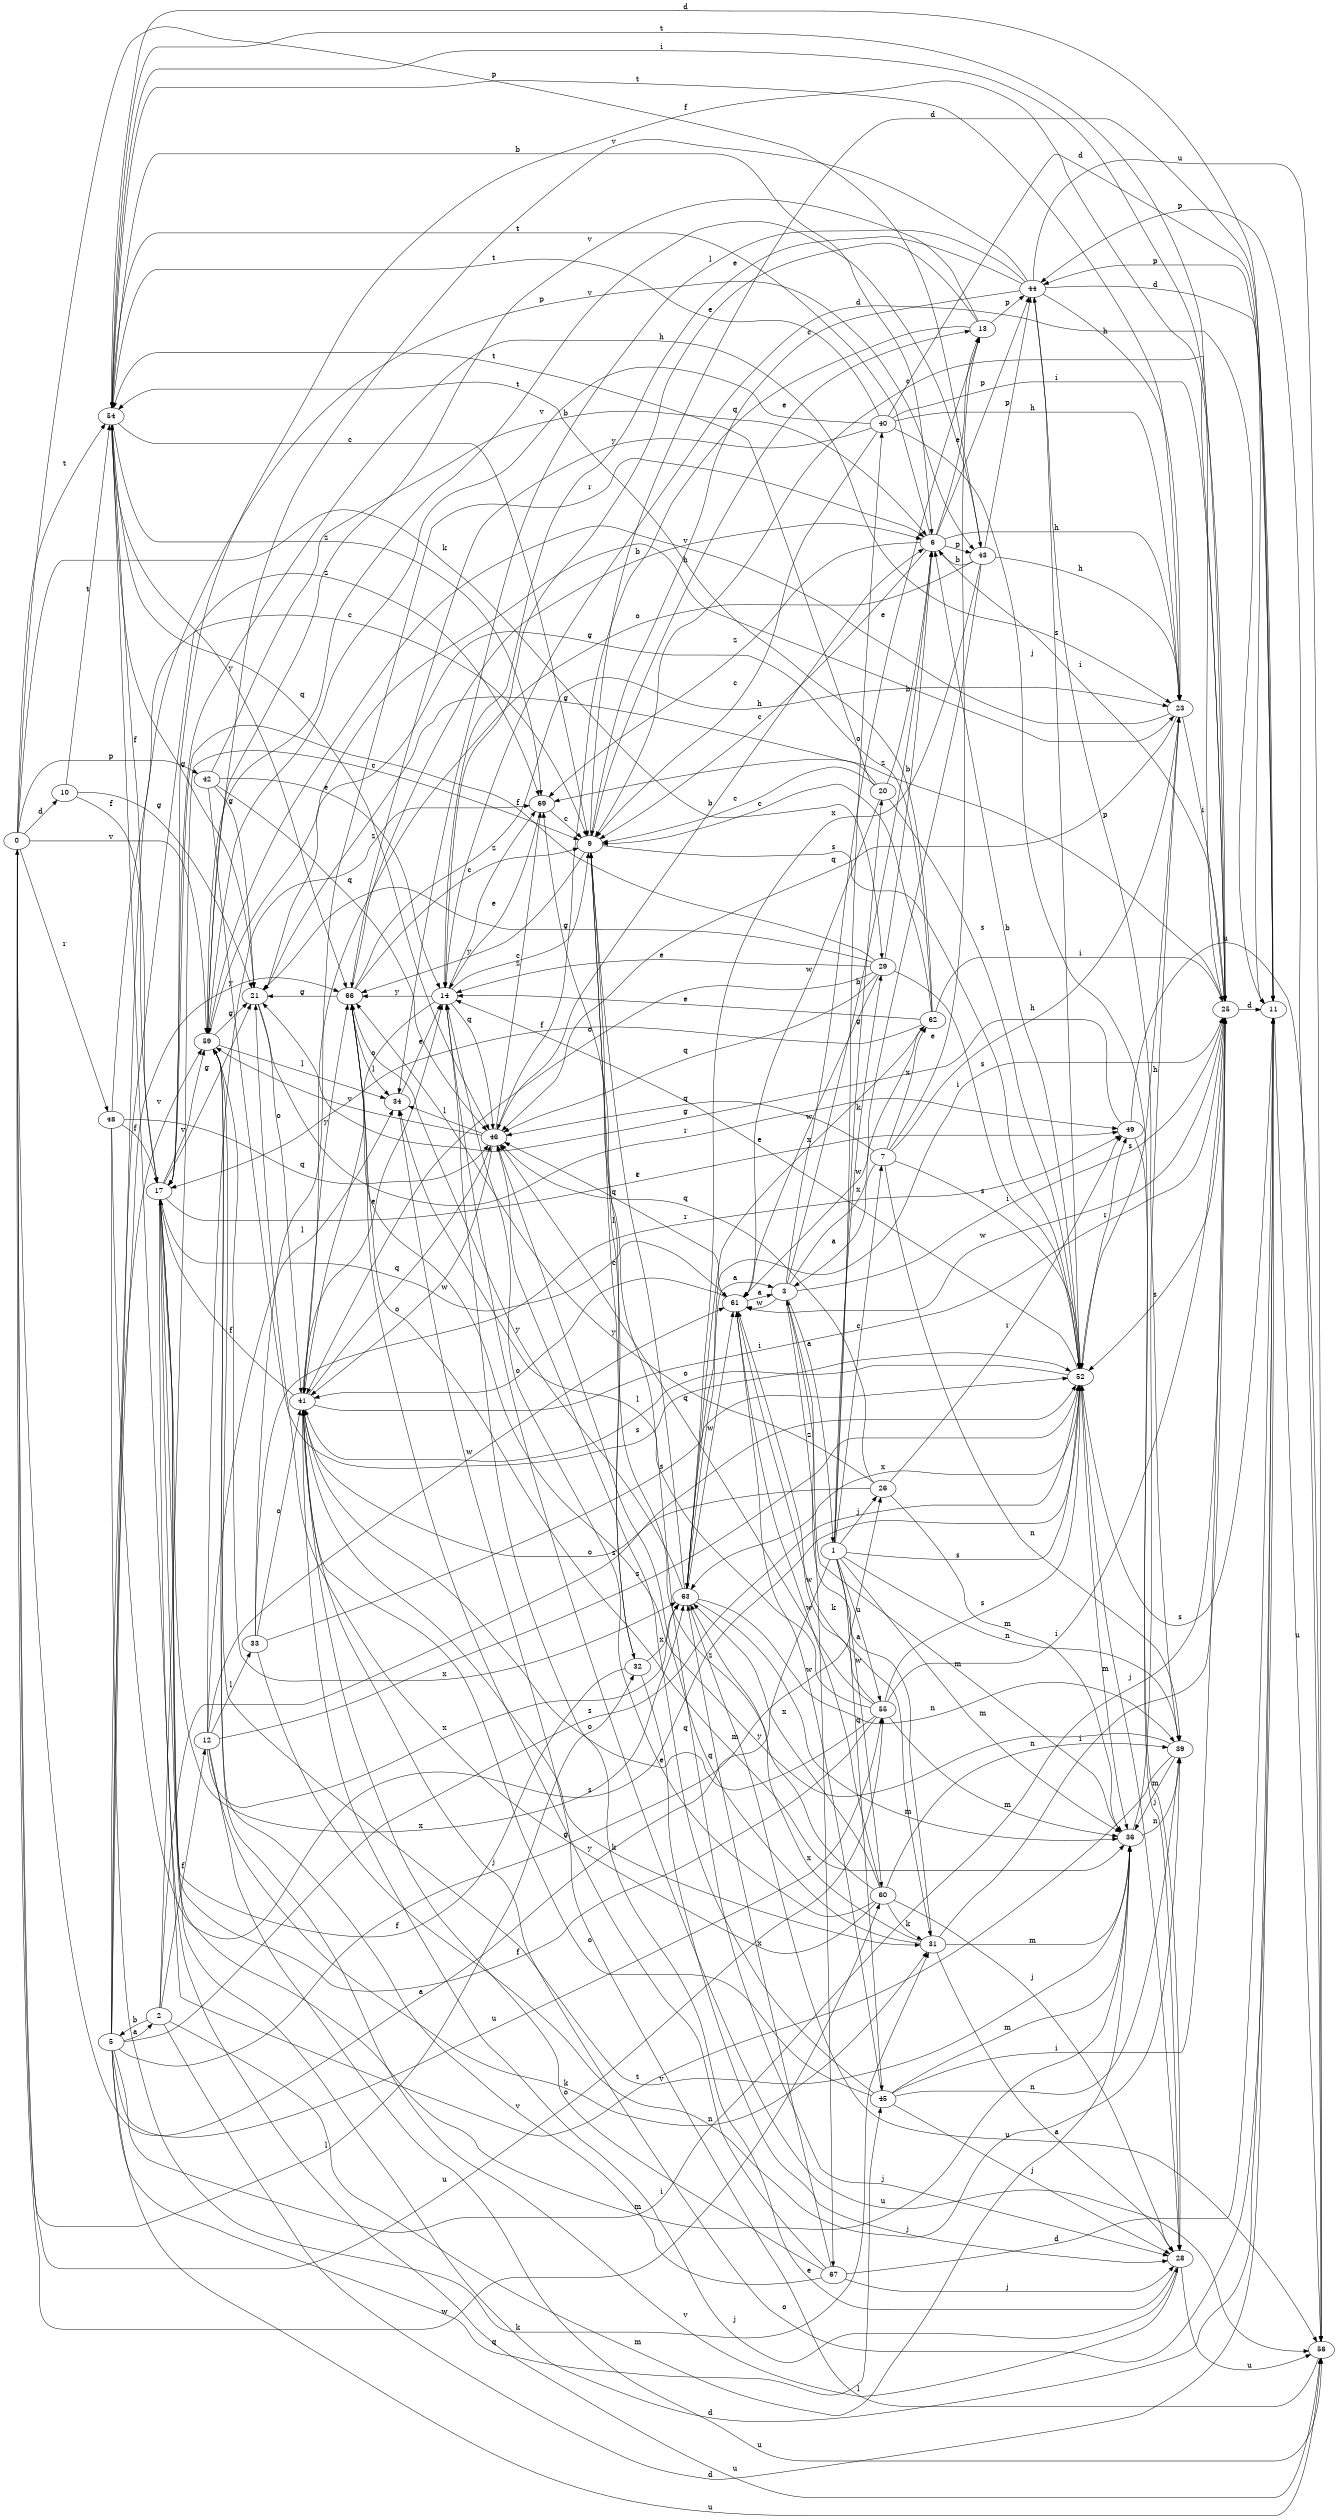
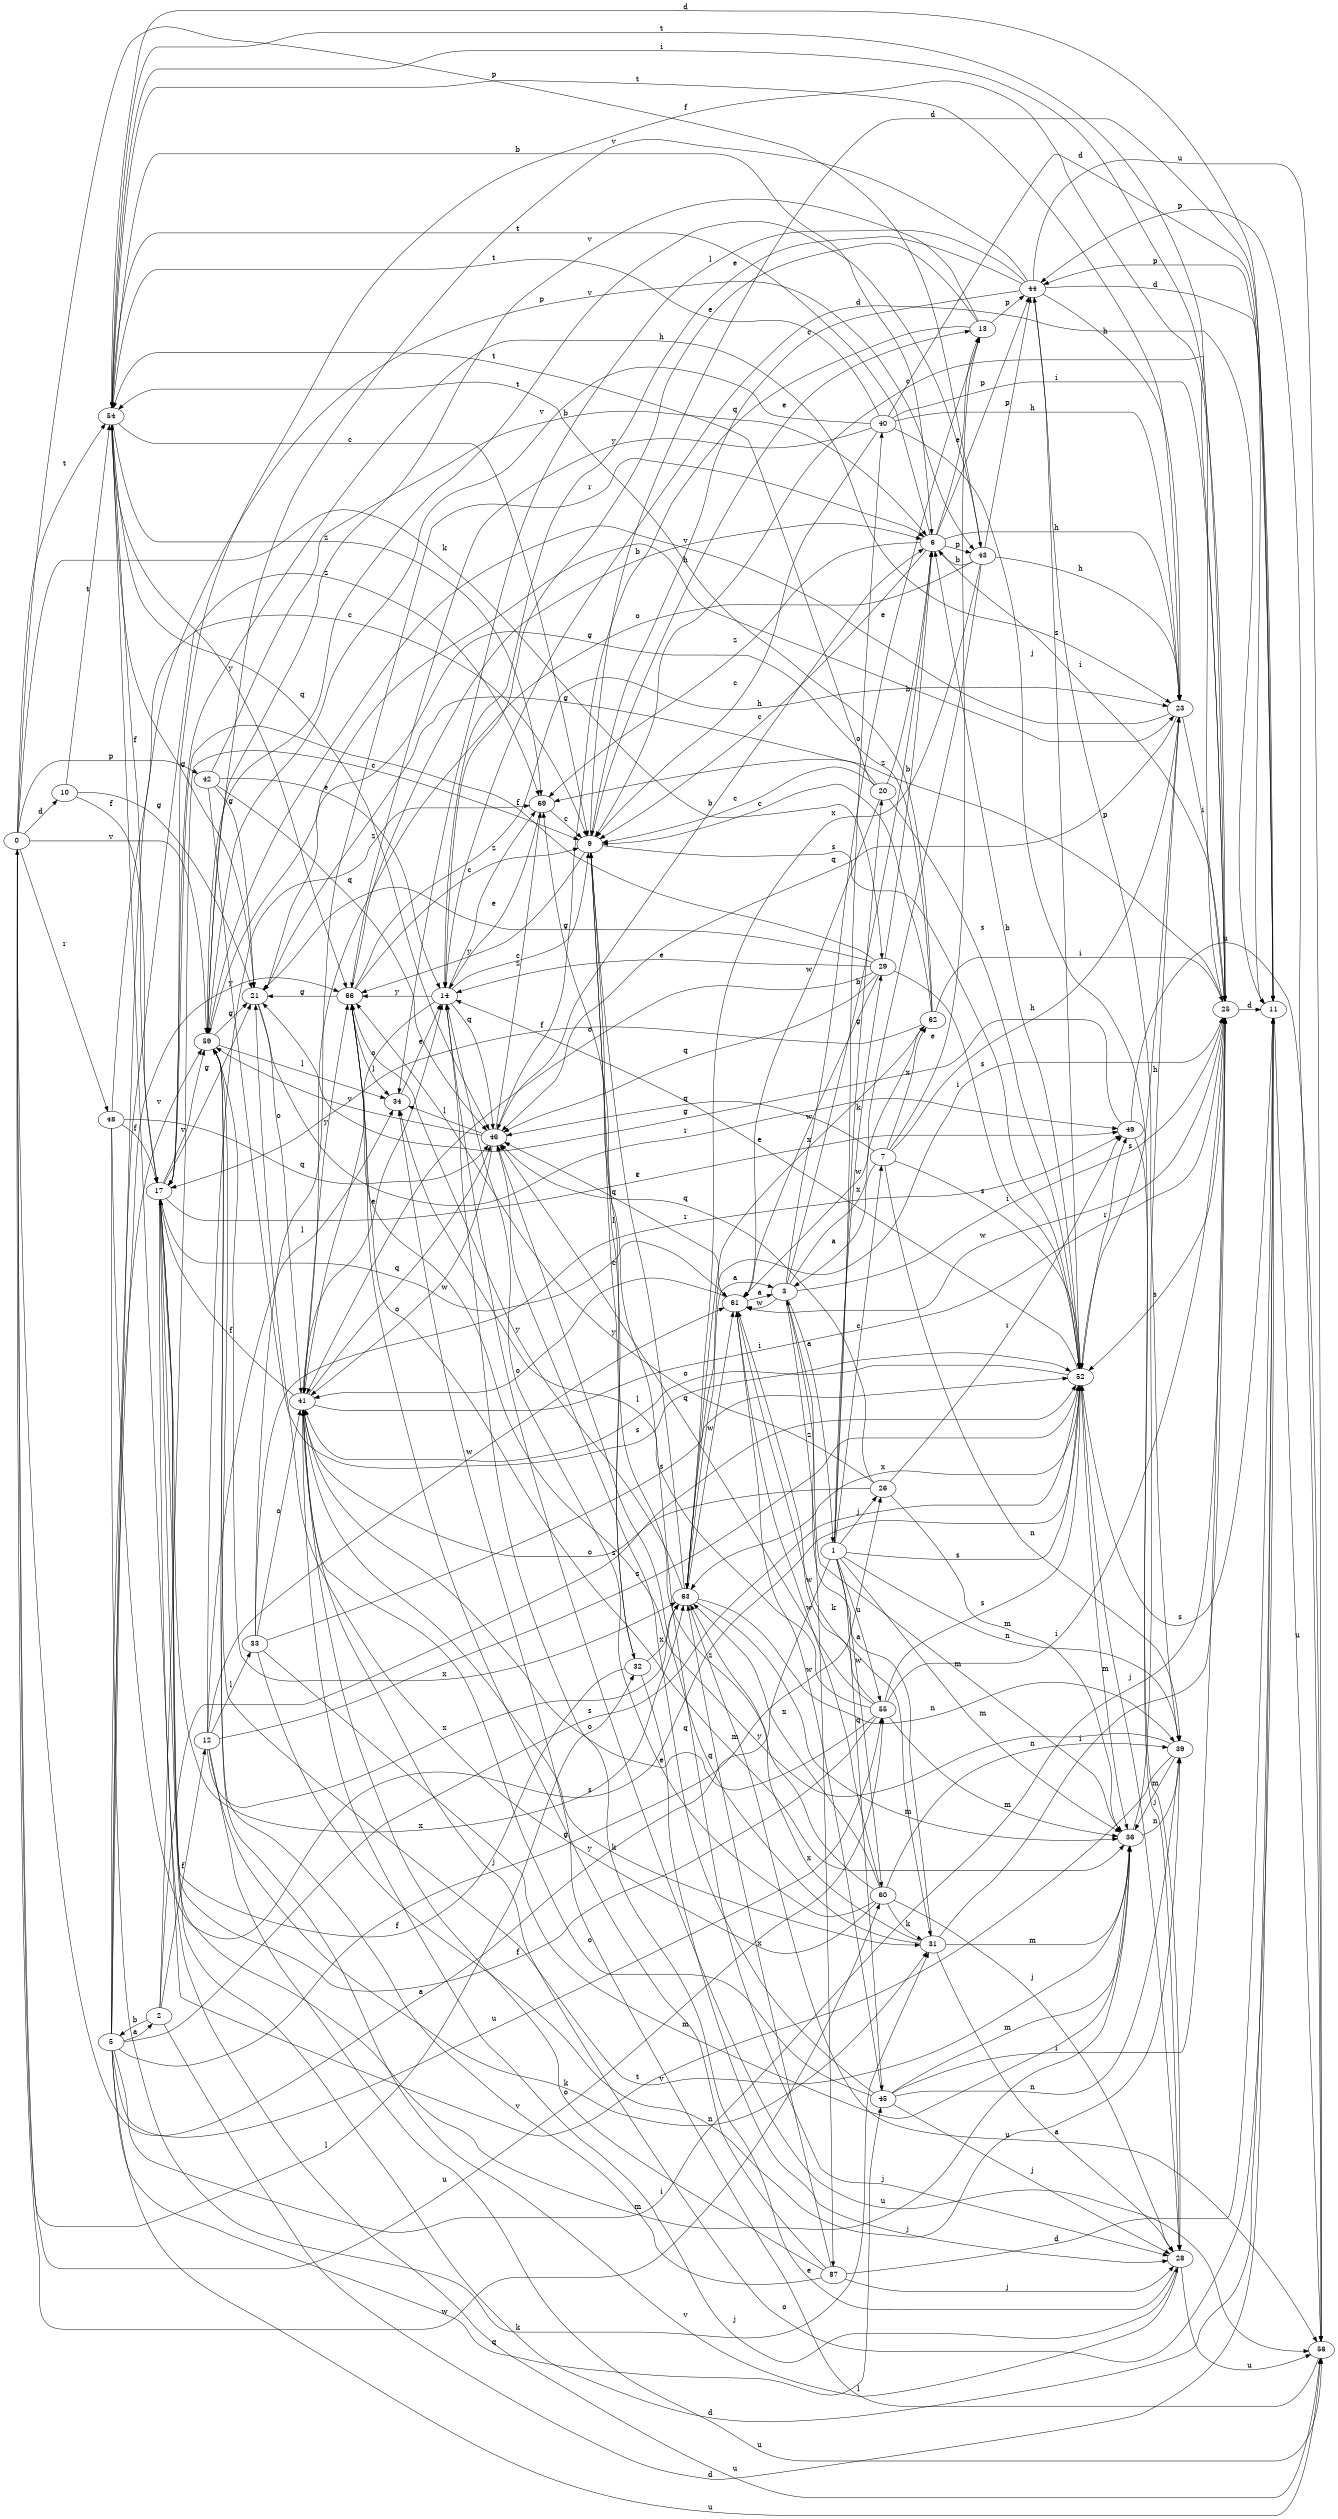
(691, 1005) -> none
(834, 2275) -> (834, 2275)
(771, 2403) -> (677, 2030)
